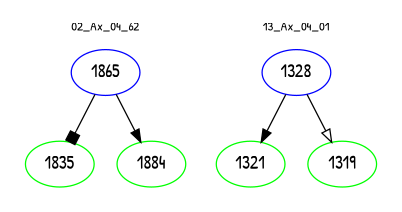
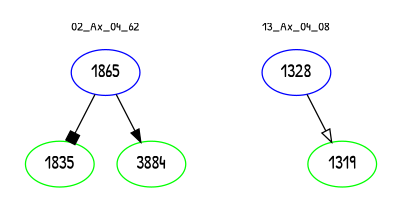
(296, 27) -> (296, 27)
(151, 164) -> (151, 164)
(251, 164) -> none
